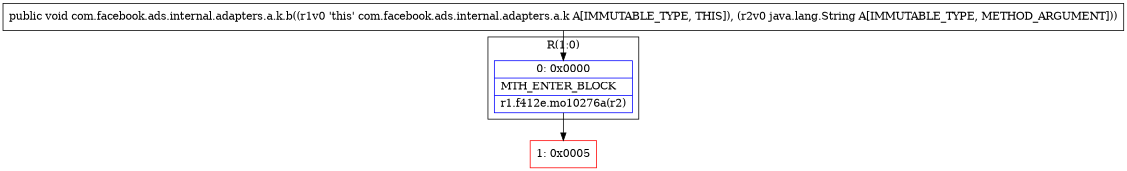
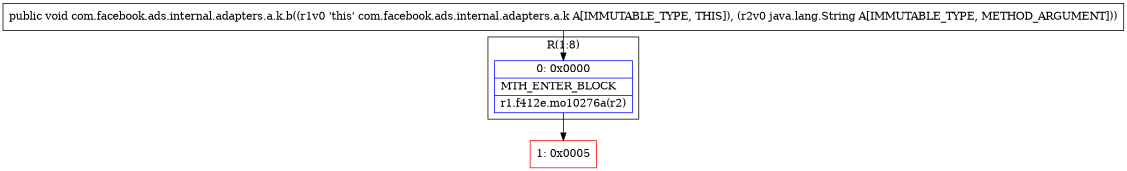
(563, 46) -> (563, 46)
